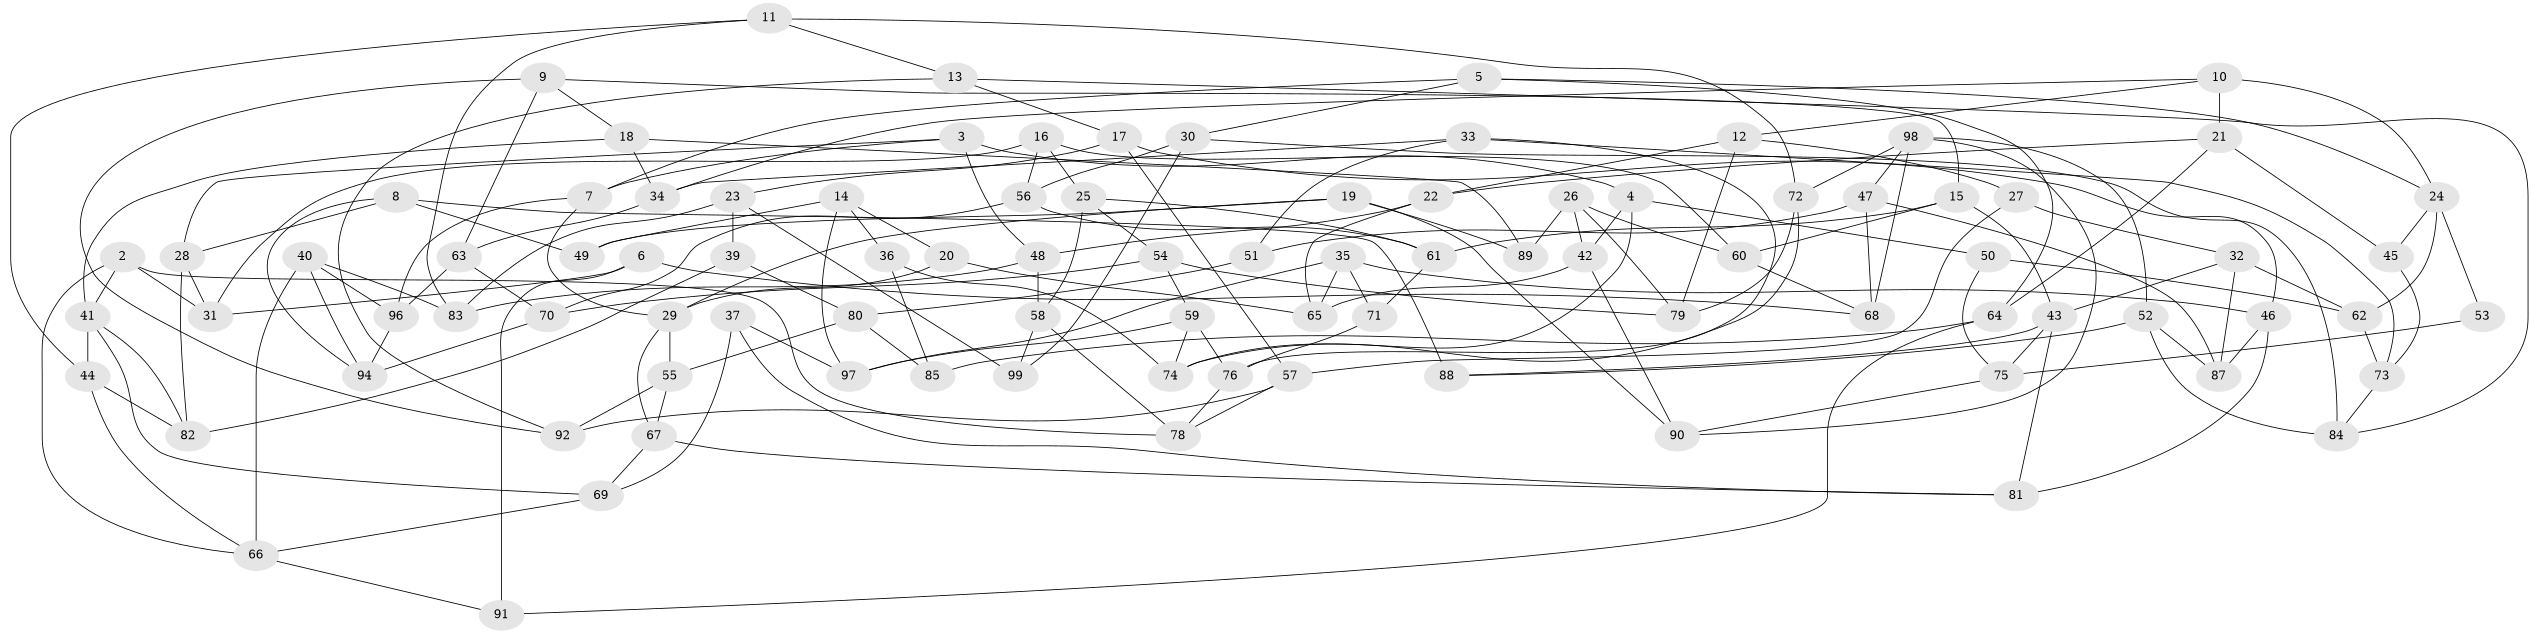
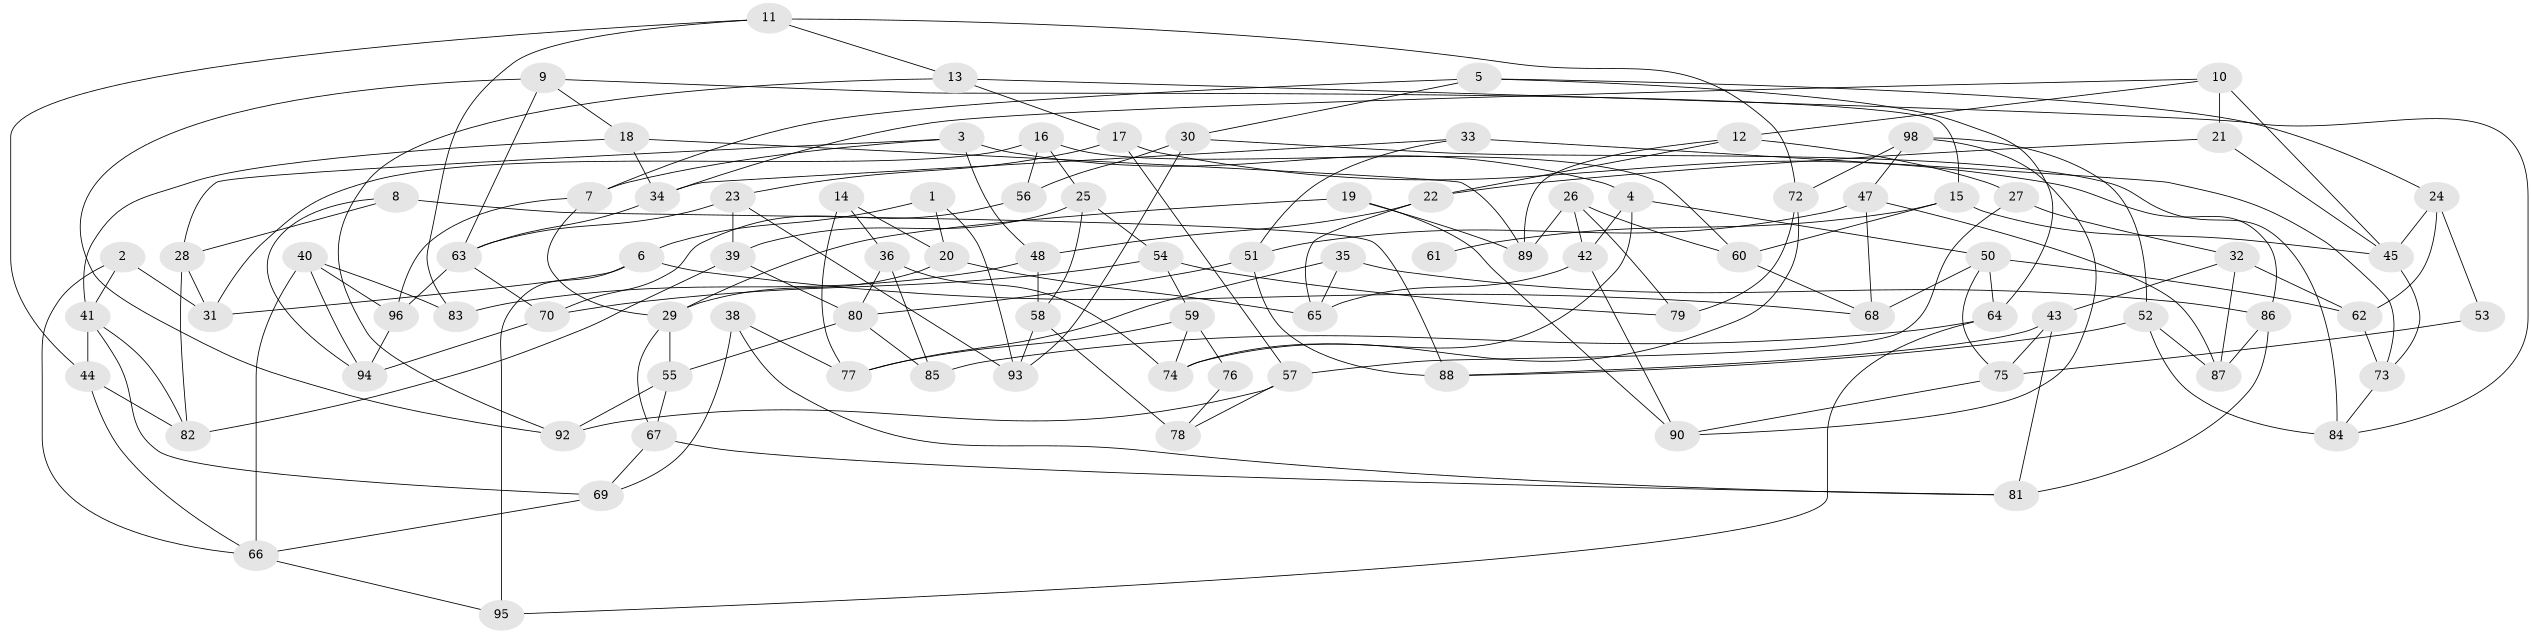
(2352, 106) -> (2305, 168)
none -> (933, 197)
(1263, 215) -> (885, 228)
(1711, 220) -> (1596, 159)
(1892, 227) -> (1942, 281)
(1229, 228) -> none
(581, 231) -> (595, 225)
(2107, 236) -> (1991, 285)
(2022, 247) -> (2170, 236)
(582, 257) -> none
(623, 284) -> none
none -> (867, 295)
(733, 317) -> (733, 317)
(1375, 317) -> none
(2269, 317) -> (2269, 317)
(1608, 350) -> none
none -> (1319, 353)
(849, 376) -> (849, 376)
(1016, 376) -> (1016, 376)
(502, 615) -> (502, 615)
